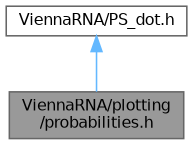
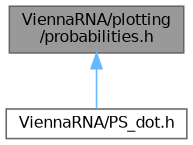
(97, 72) -> (97, 89)
